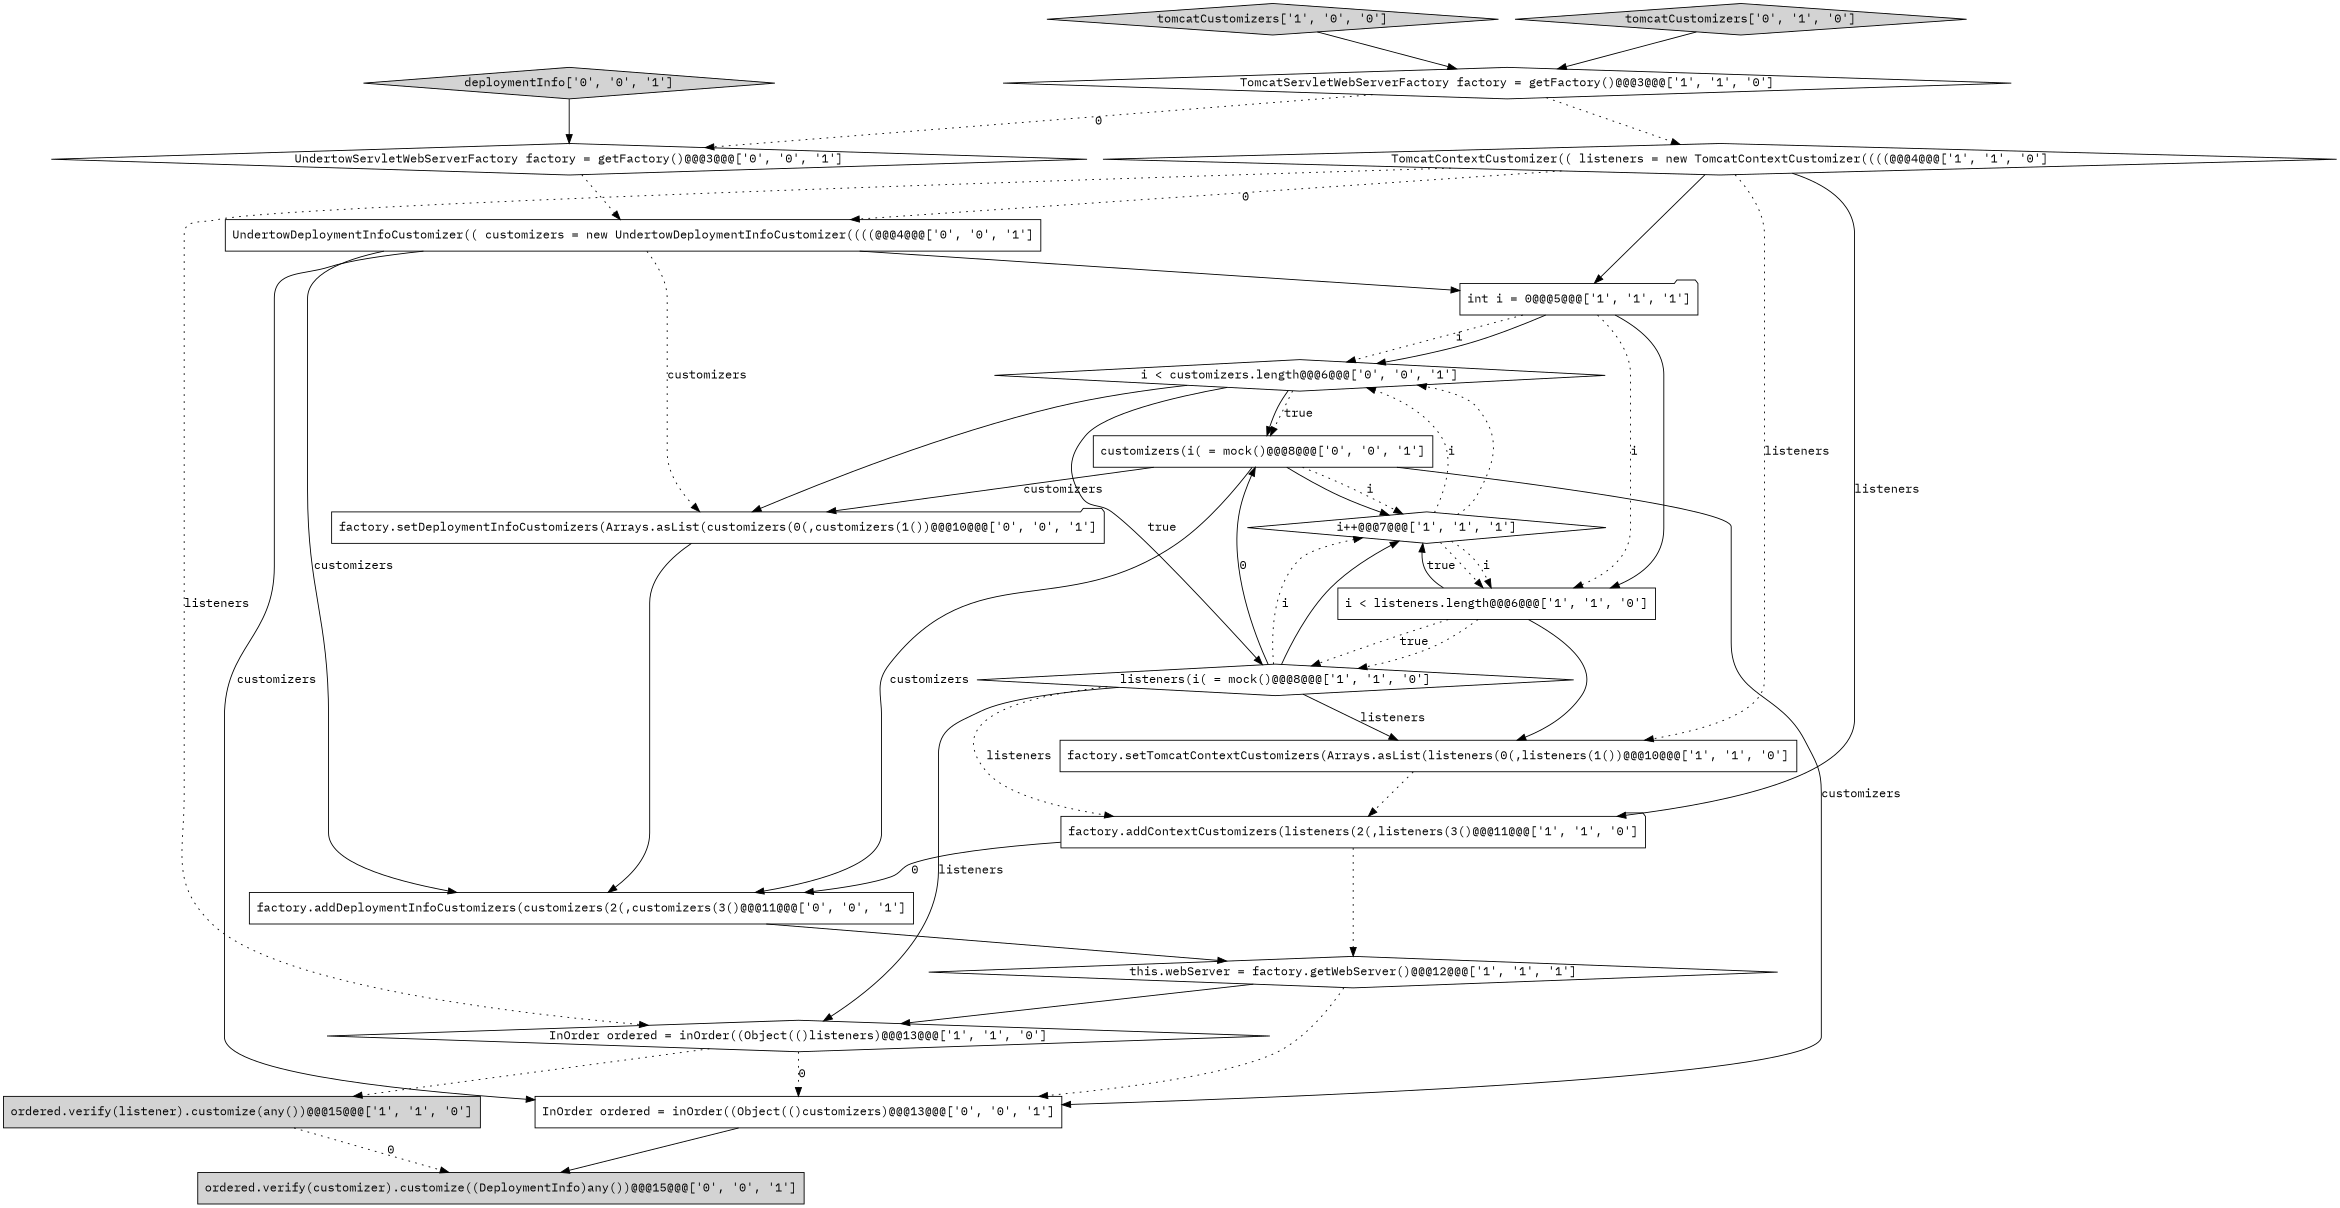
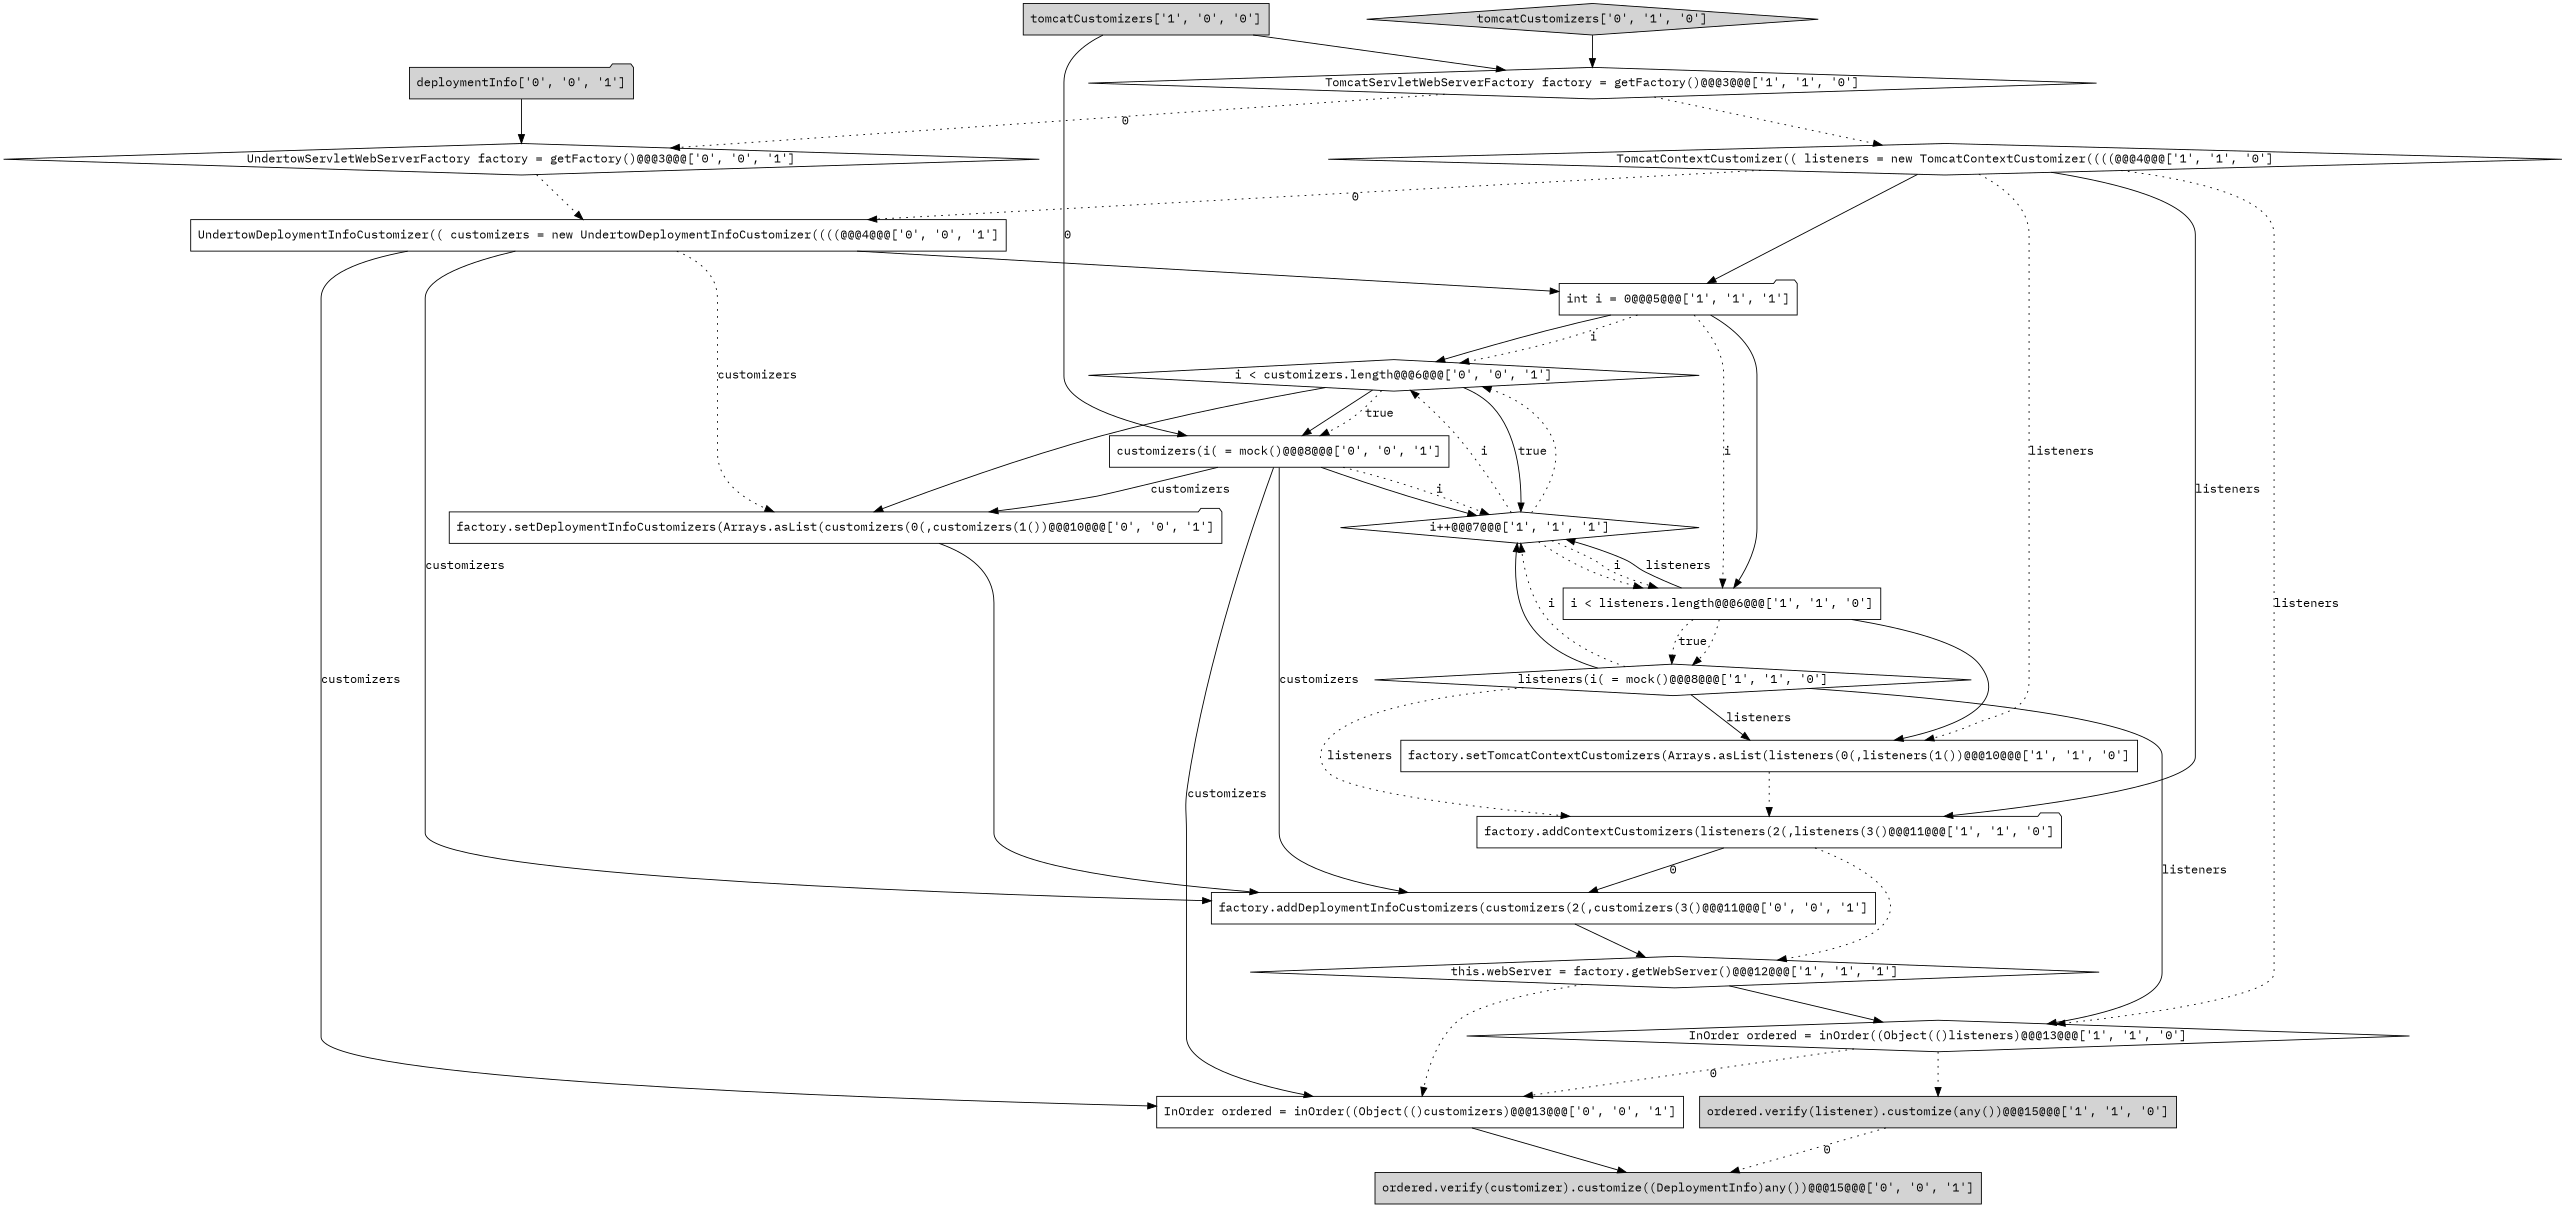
(1273, 19) -> (1146, 19)
(569, 83) -> (521, 83)
(1090, 504) -> (1510, 435)
(1442, 566) -> (1679, 566)
(1239, 571) -> (1064, 252)
